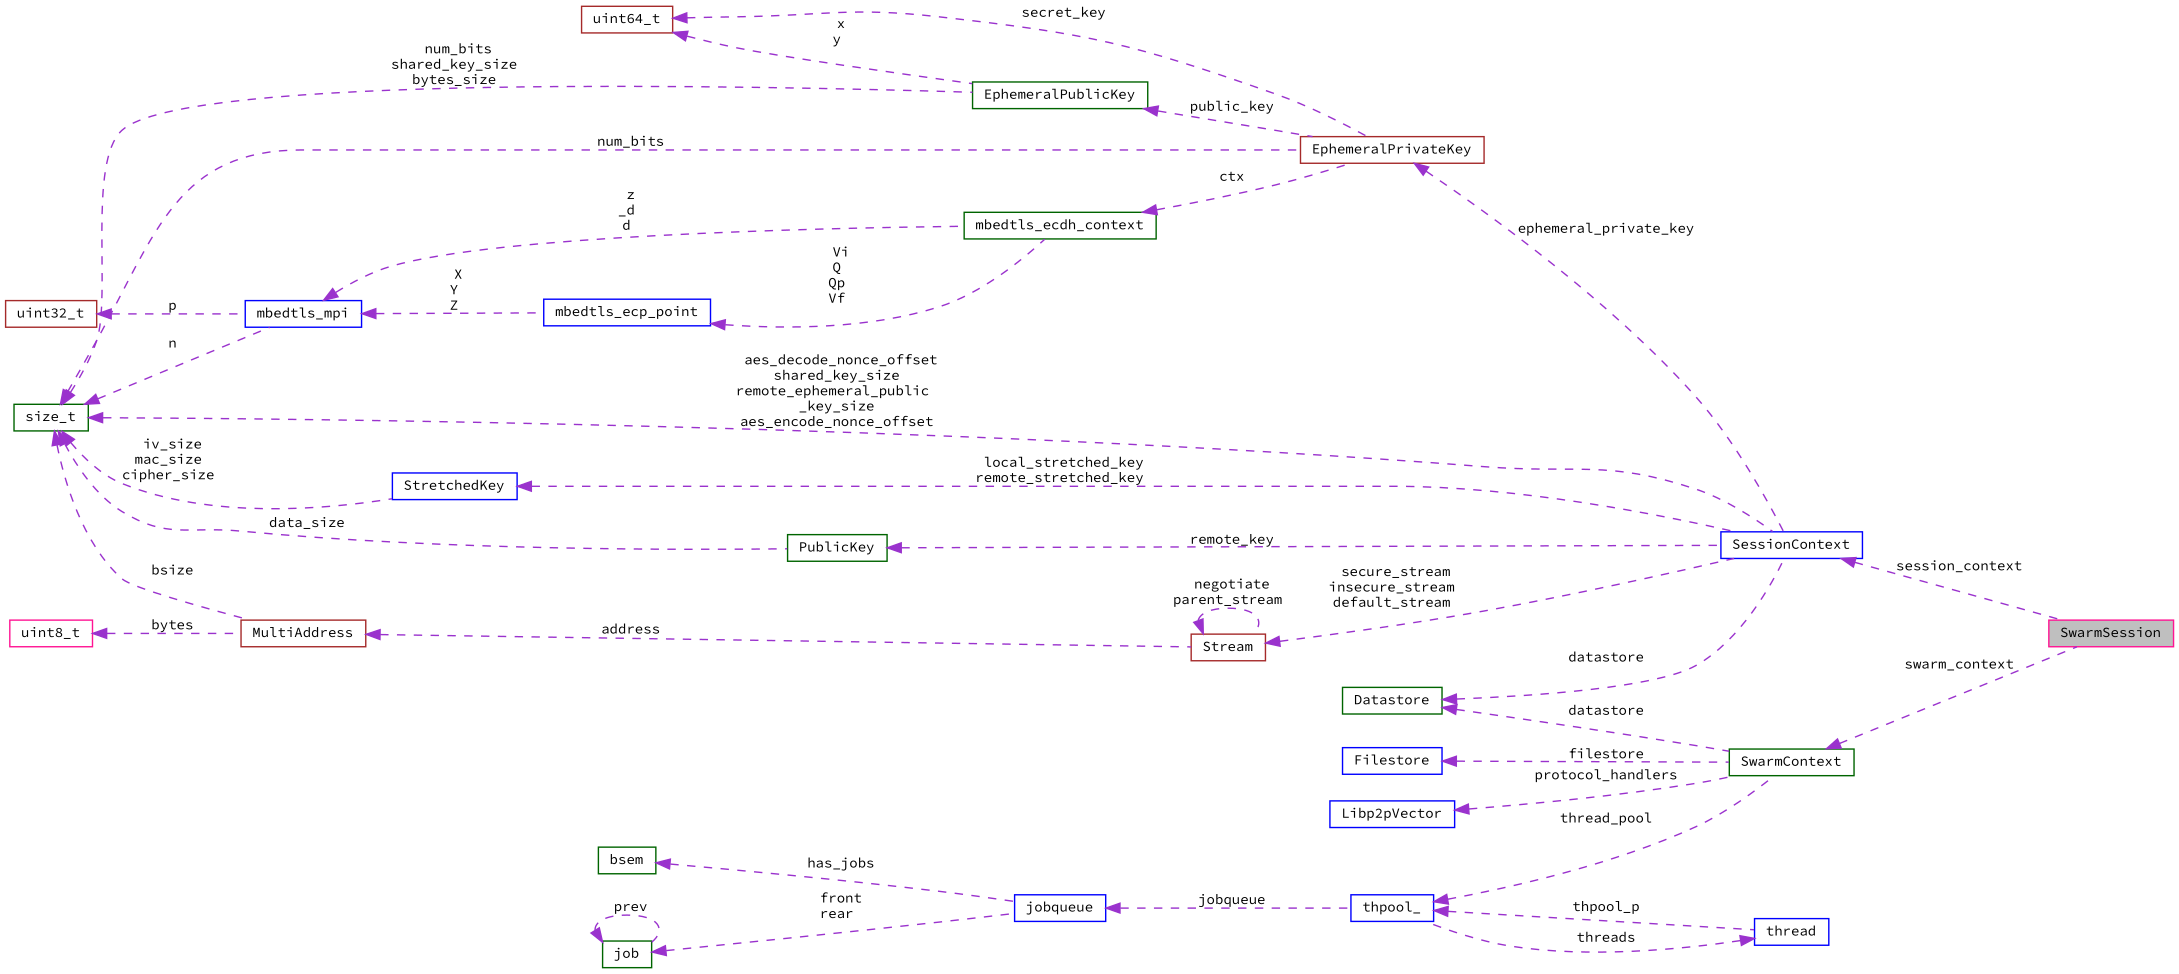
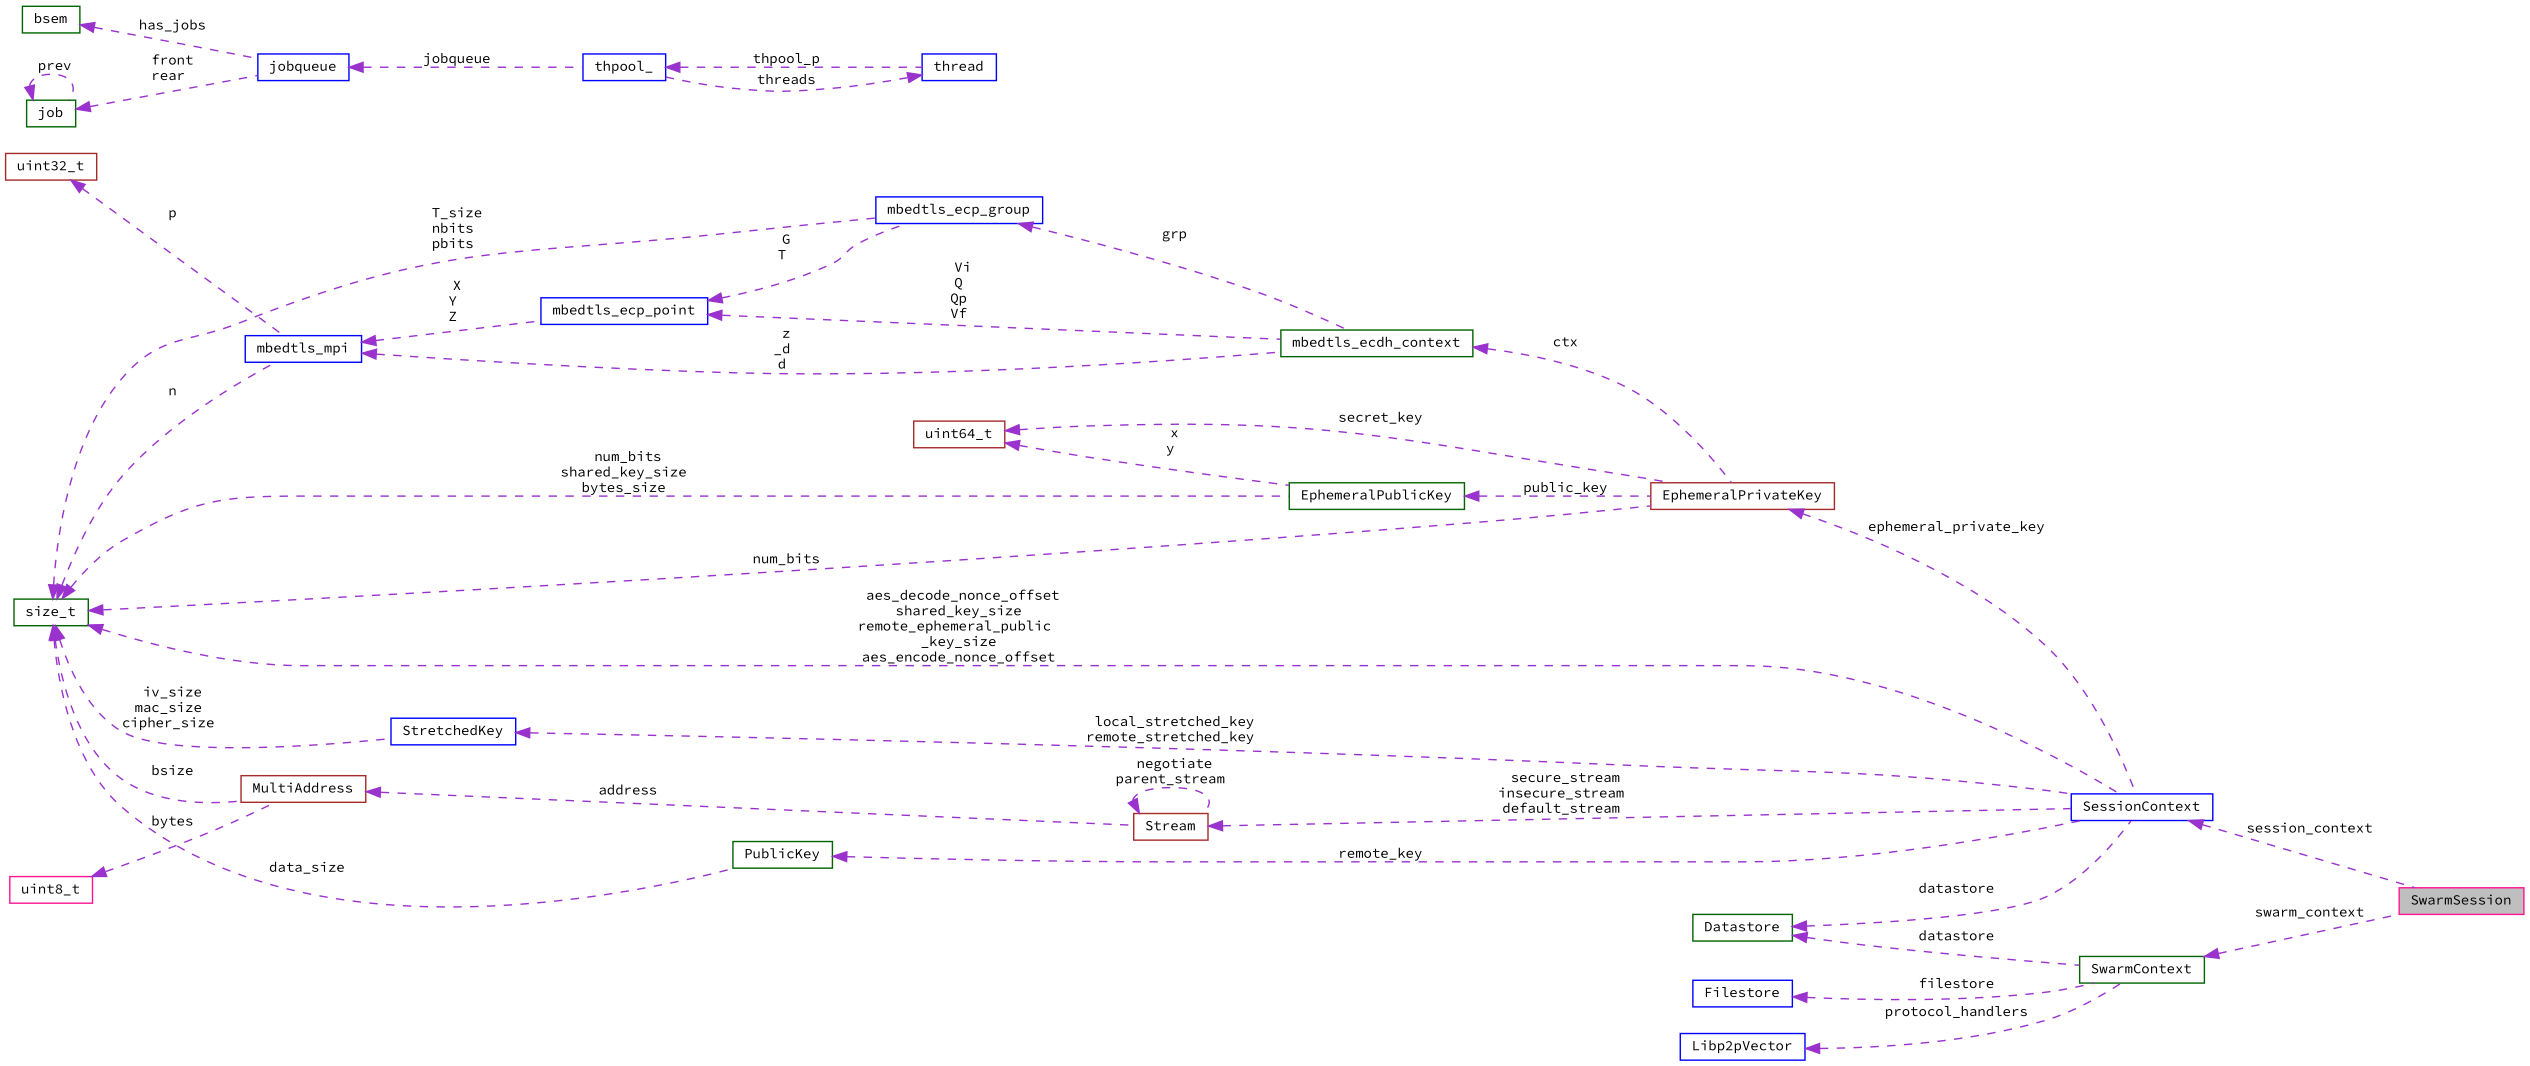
none -> (959, 210)
(1619, 856) -> none
